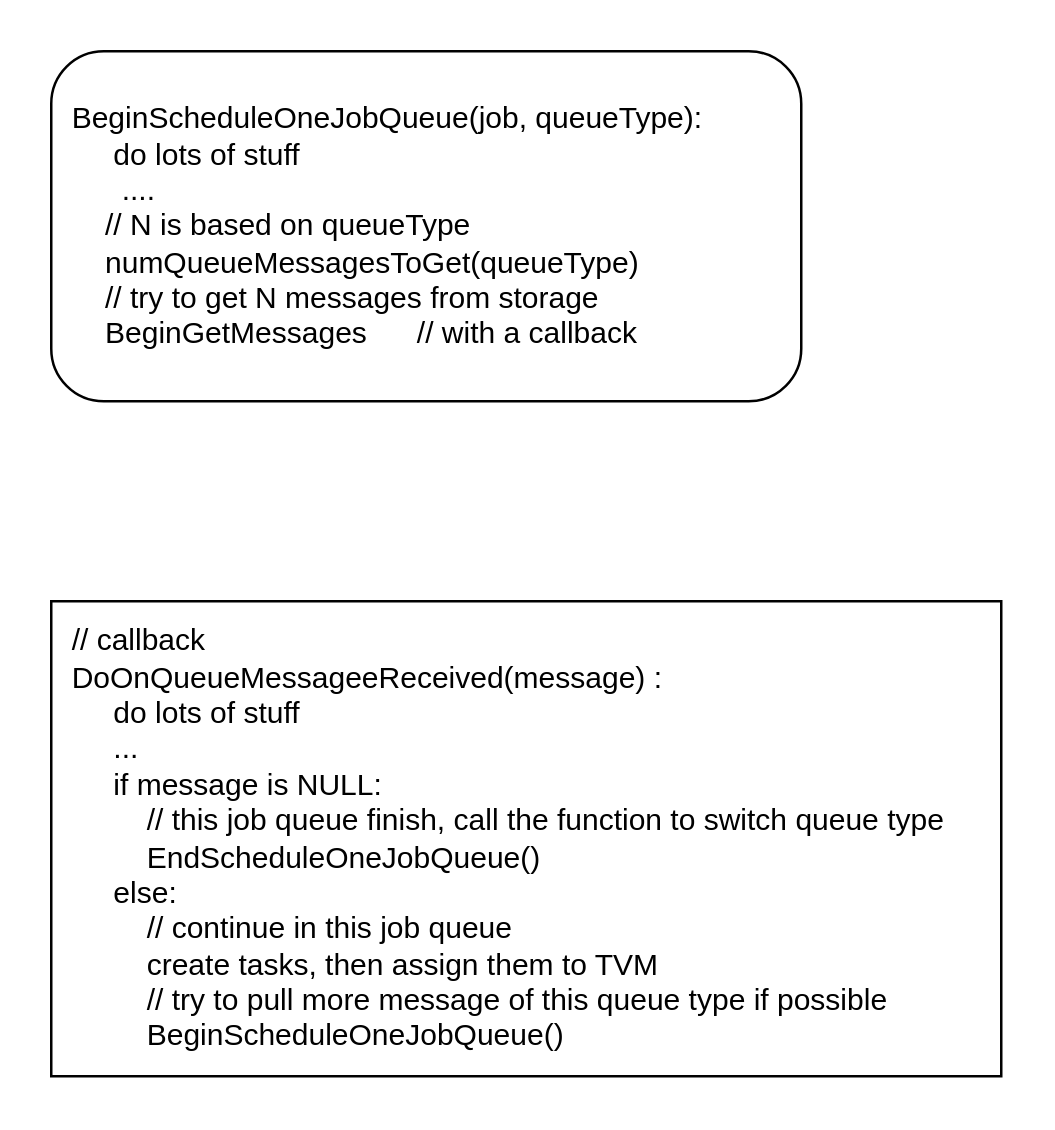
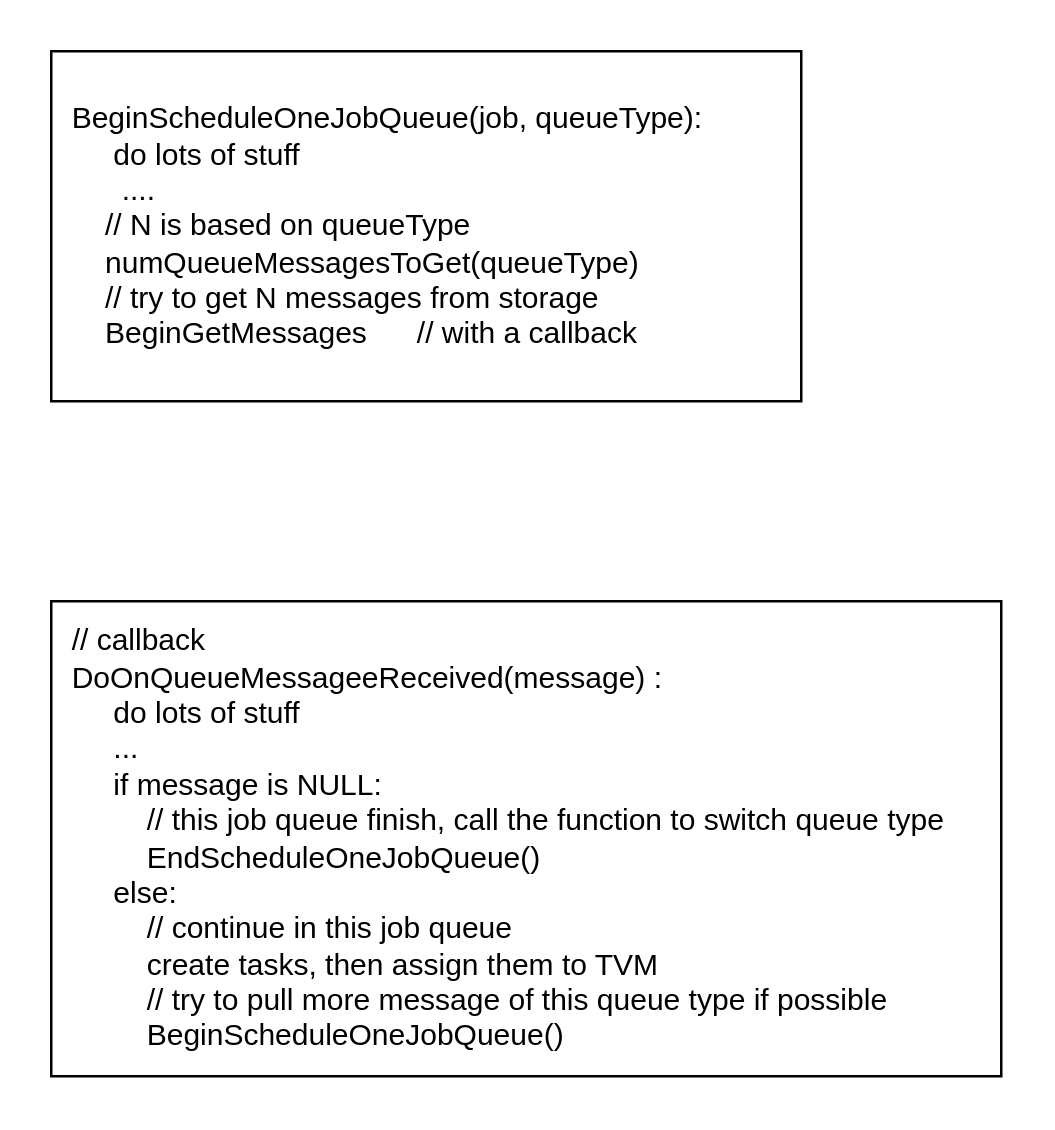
(426, 226) -> (426, 226)
